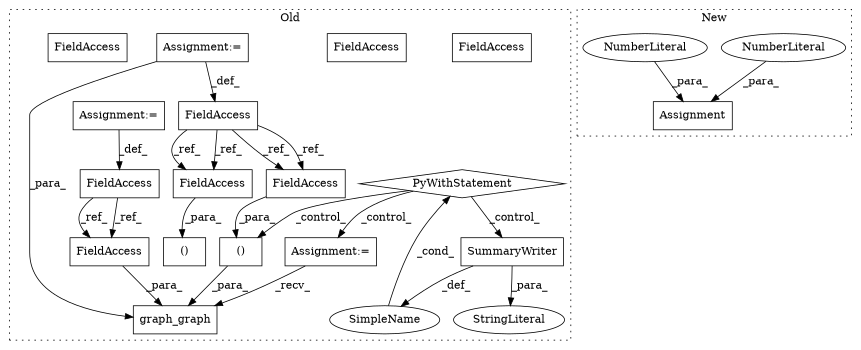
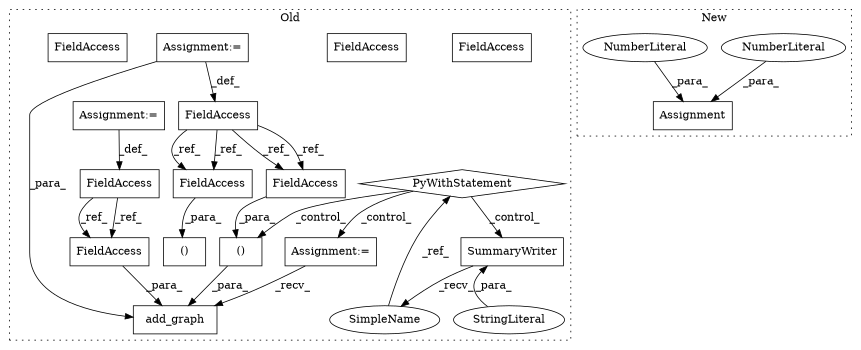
(436, 252) -> (436, 252)
(512, 282) -> (475, 291)
(456, 286) -> (456, 286)
(175, 320) -> (175, 320)
